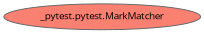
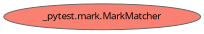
(102, 17) -> (102, 17)
